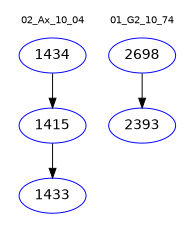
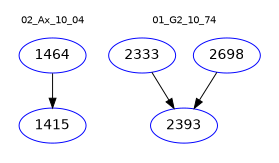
(53, 55) -> (53, 55)
none -> (142, 55)
(53, 196) -> none
